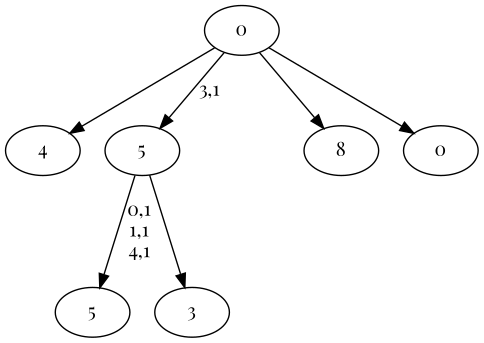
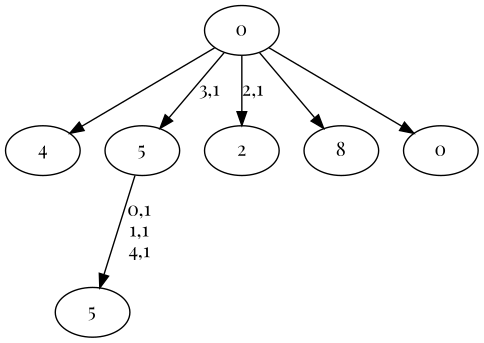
none -> (242, 151)
(192, 312) -> none
